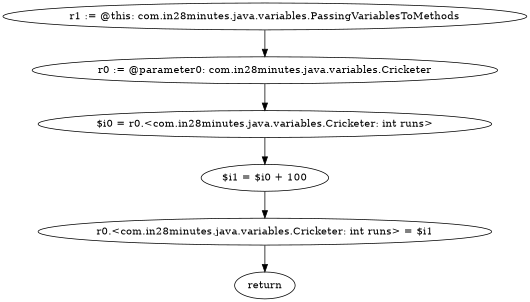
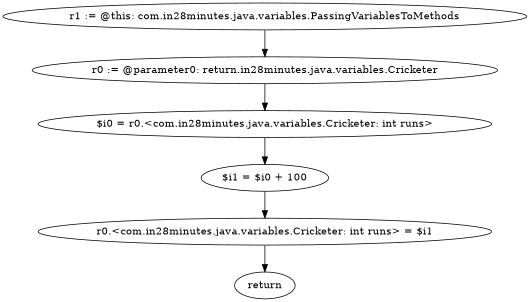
(265, 70) -> (265, 70)
